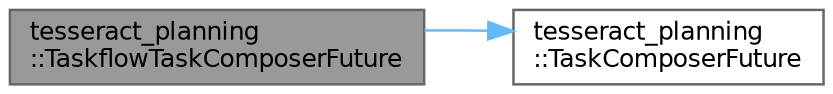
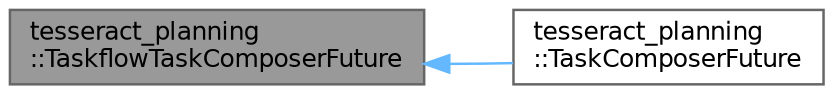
(456, 30) -> (481, 64)
